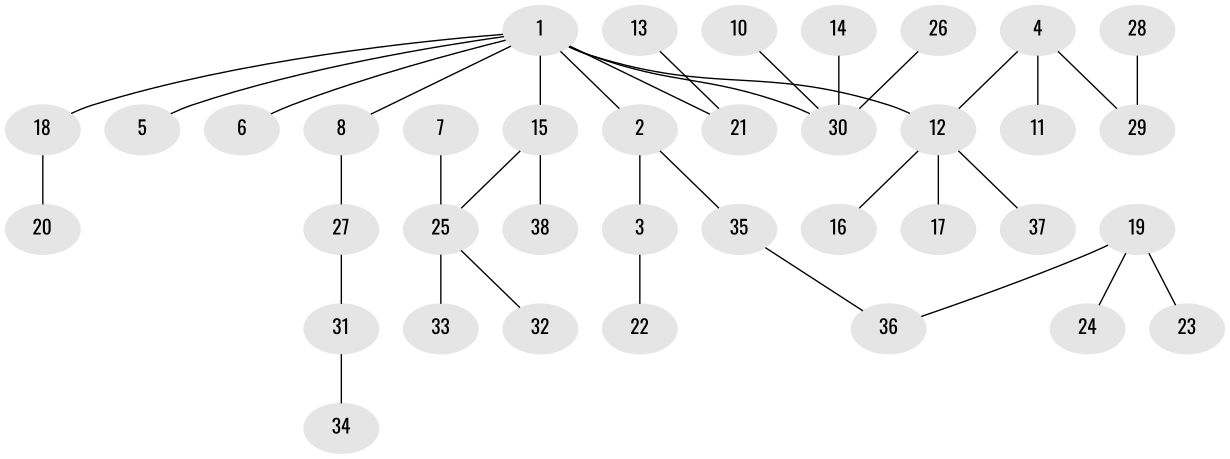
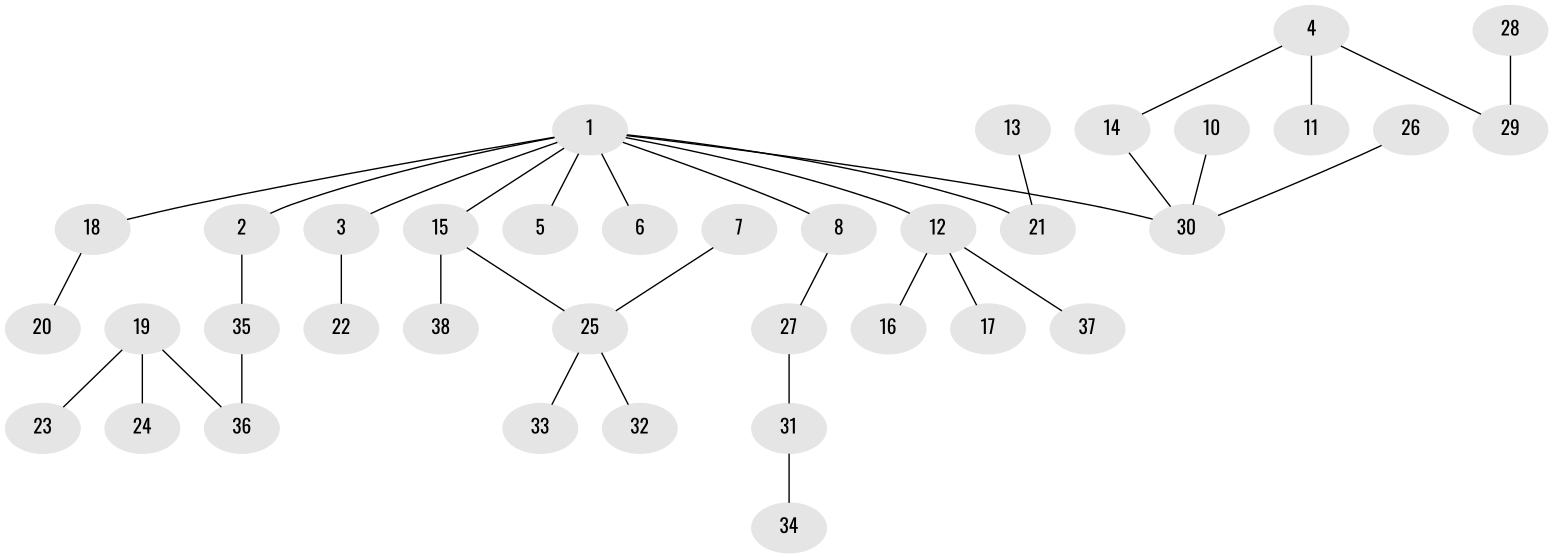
(988, 80) -> (1212, 80)
(640, 180) -> (463, 176)
